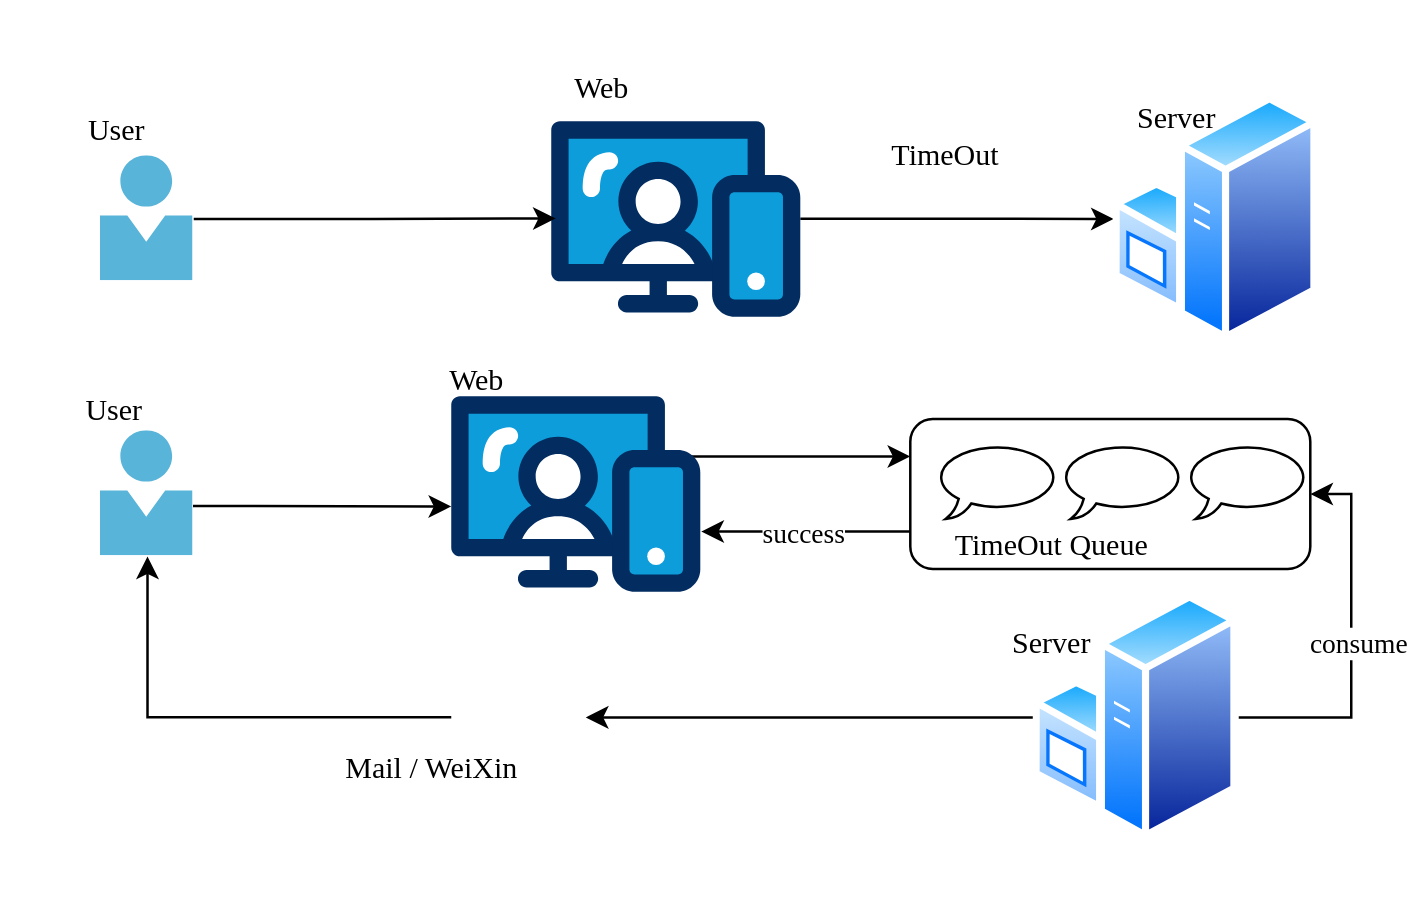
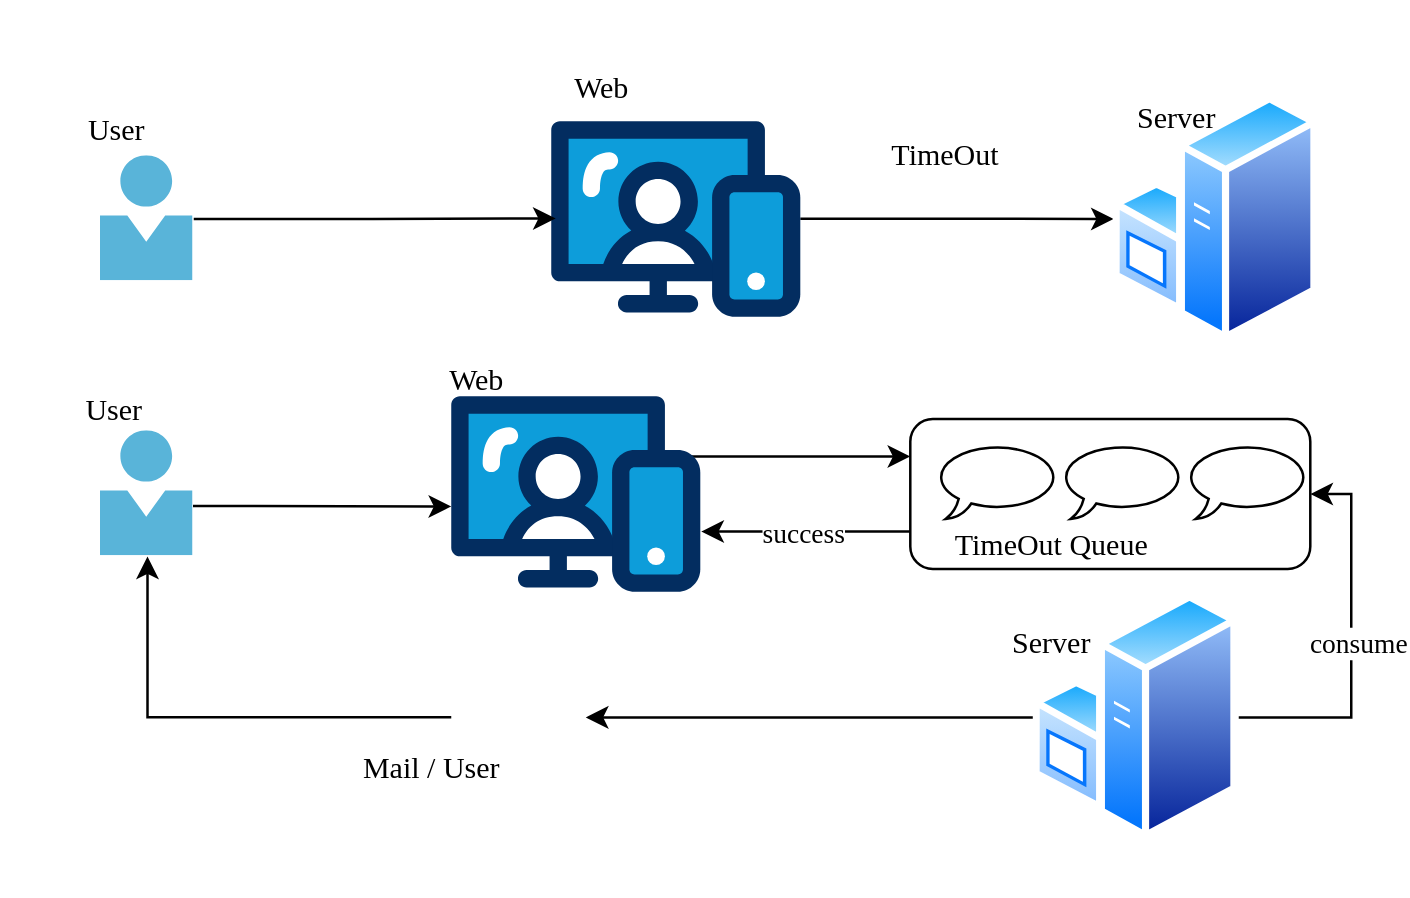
(433, 769) -> (433, 769)
